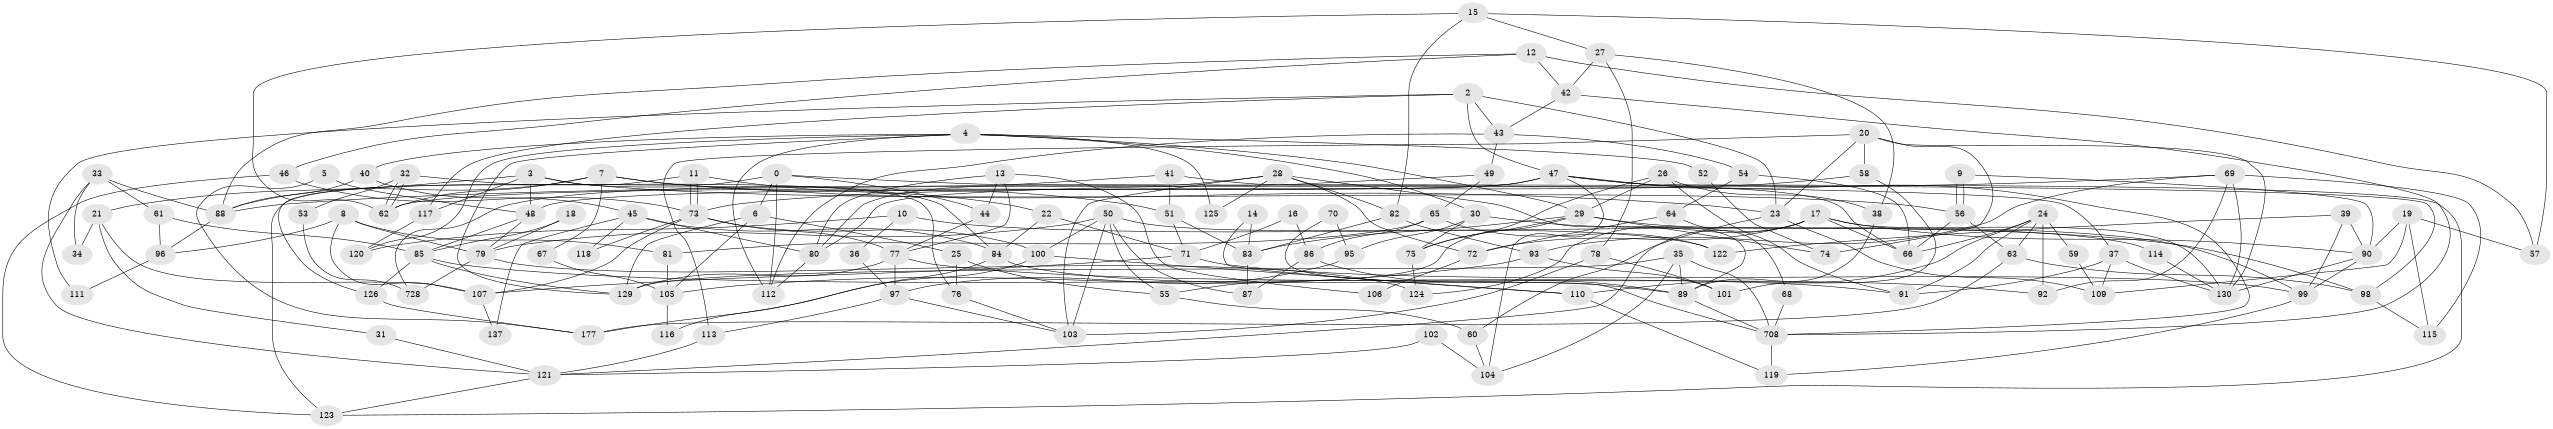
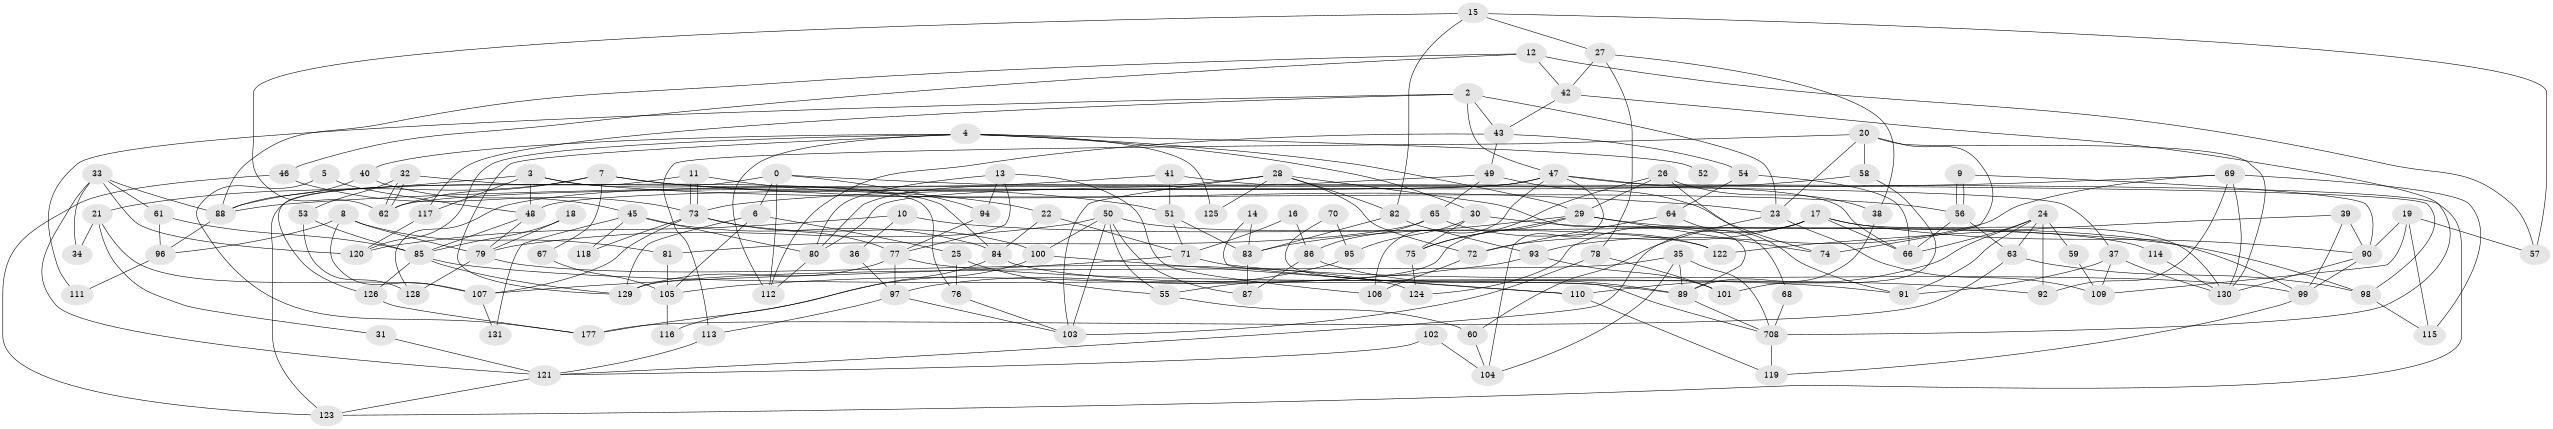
(985, 214) -> (985, 214)
(2161, 217) -> (1452, 233)
(1753, 223) -> (1662, 197)
none -> (360, 237)
none -> (205, 241)
(413, 295) -> (413, 295)
(495, 335) -> (495, 335)
